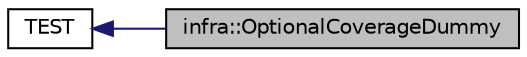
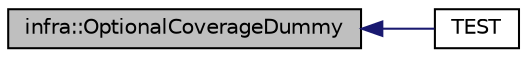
(140, 29) -> (408, 29)
